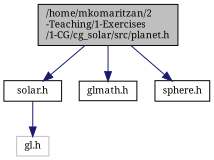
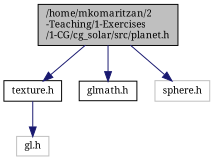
(33, 91) -> (33, 91)
(182, 91) -> (182, 91)
